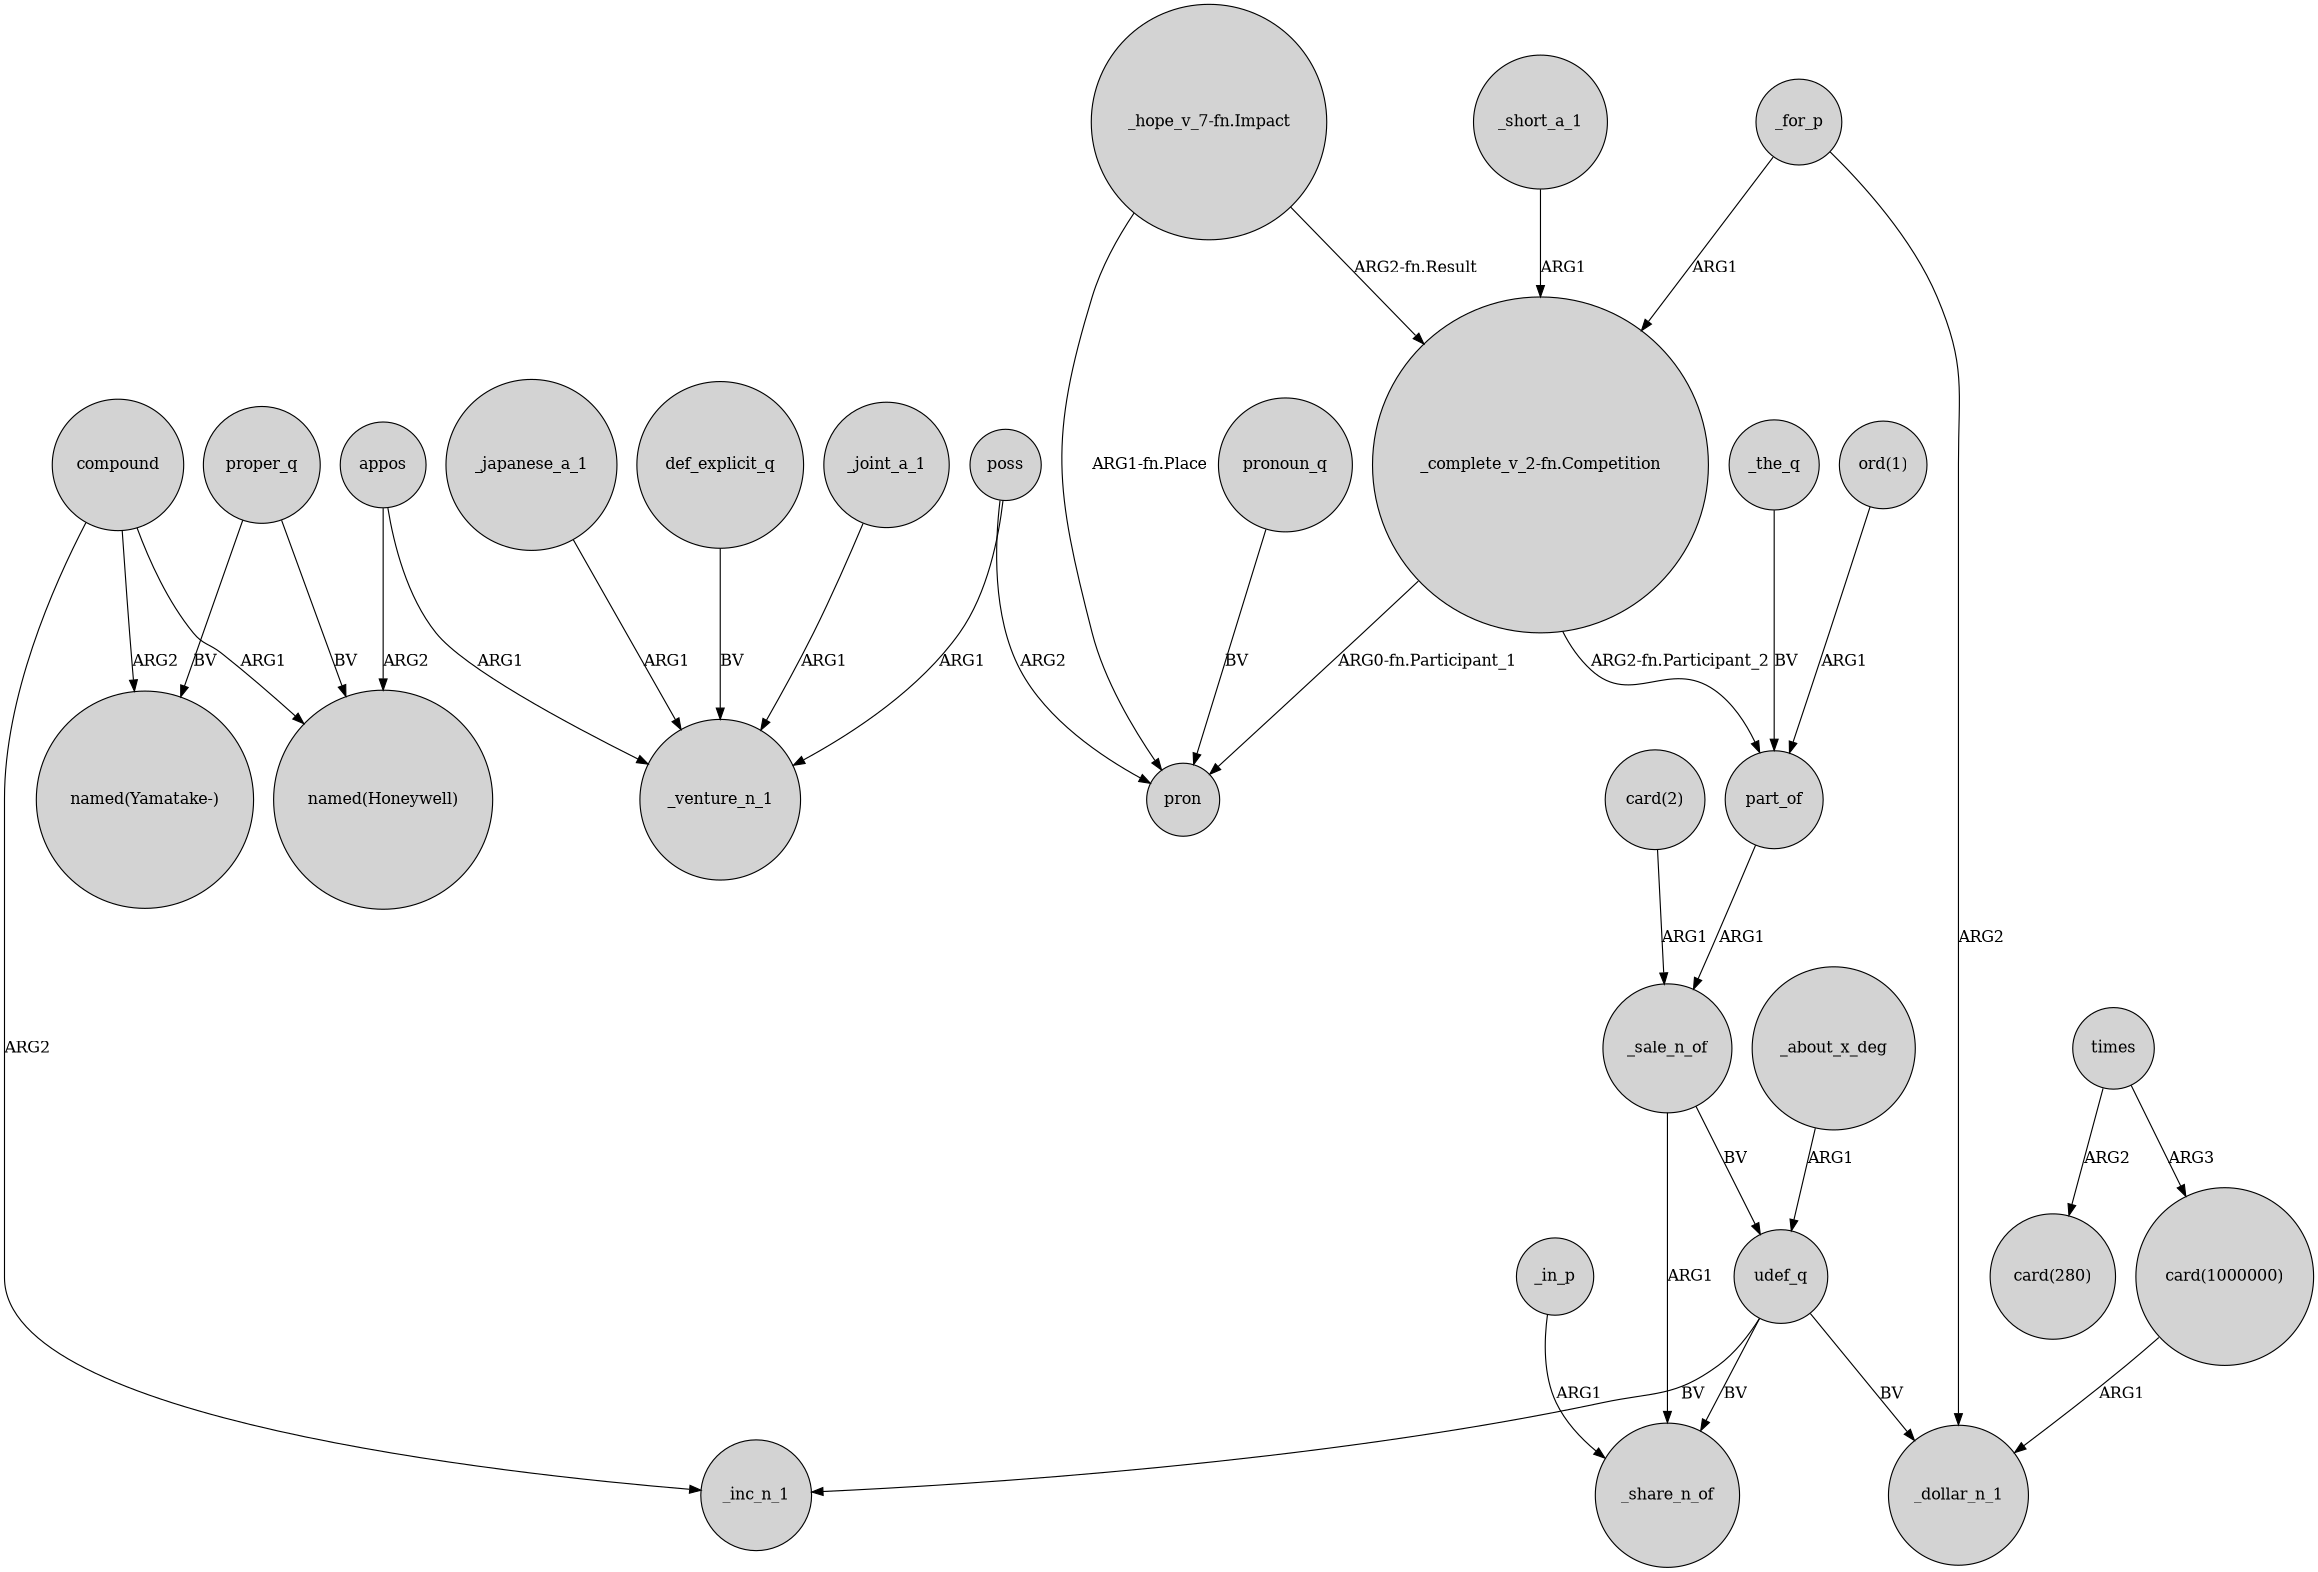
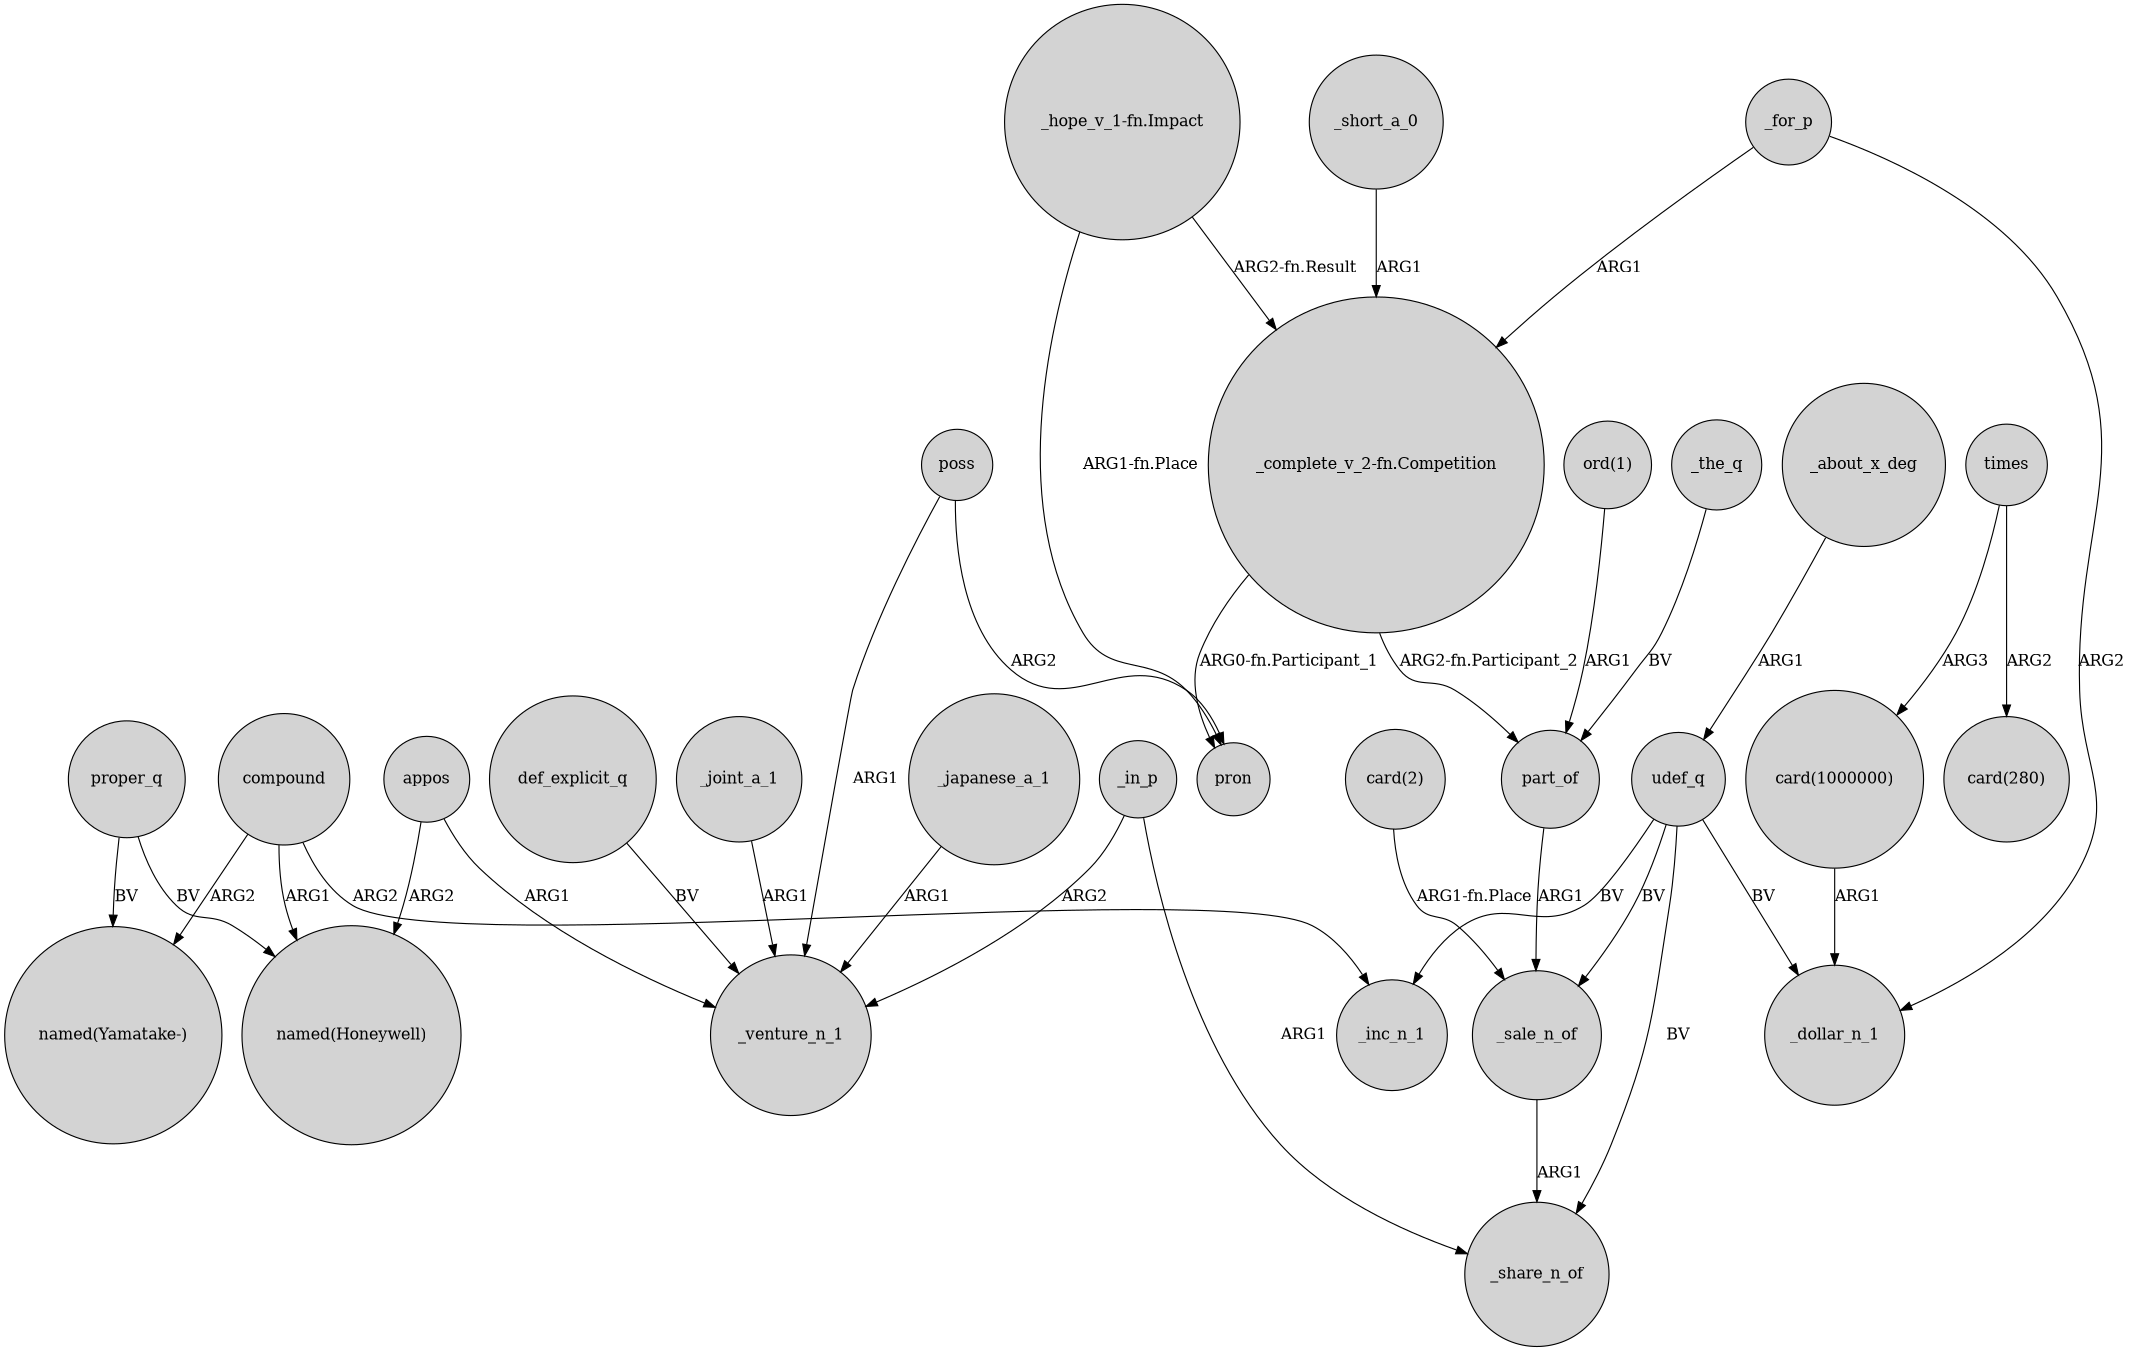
(1209, 122) -> (1122, 122)
(1540, 122) -> (1376, 122)
(1285, 465) -> none
none -> (1016, 928)
(1685, 938) -> (1475, 897)
(1726, 1165) -> (1634, 905)
